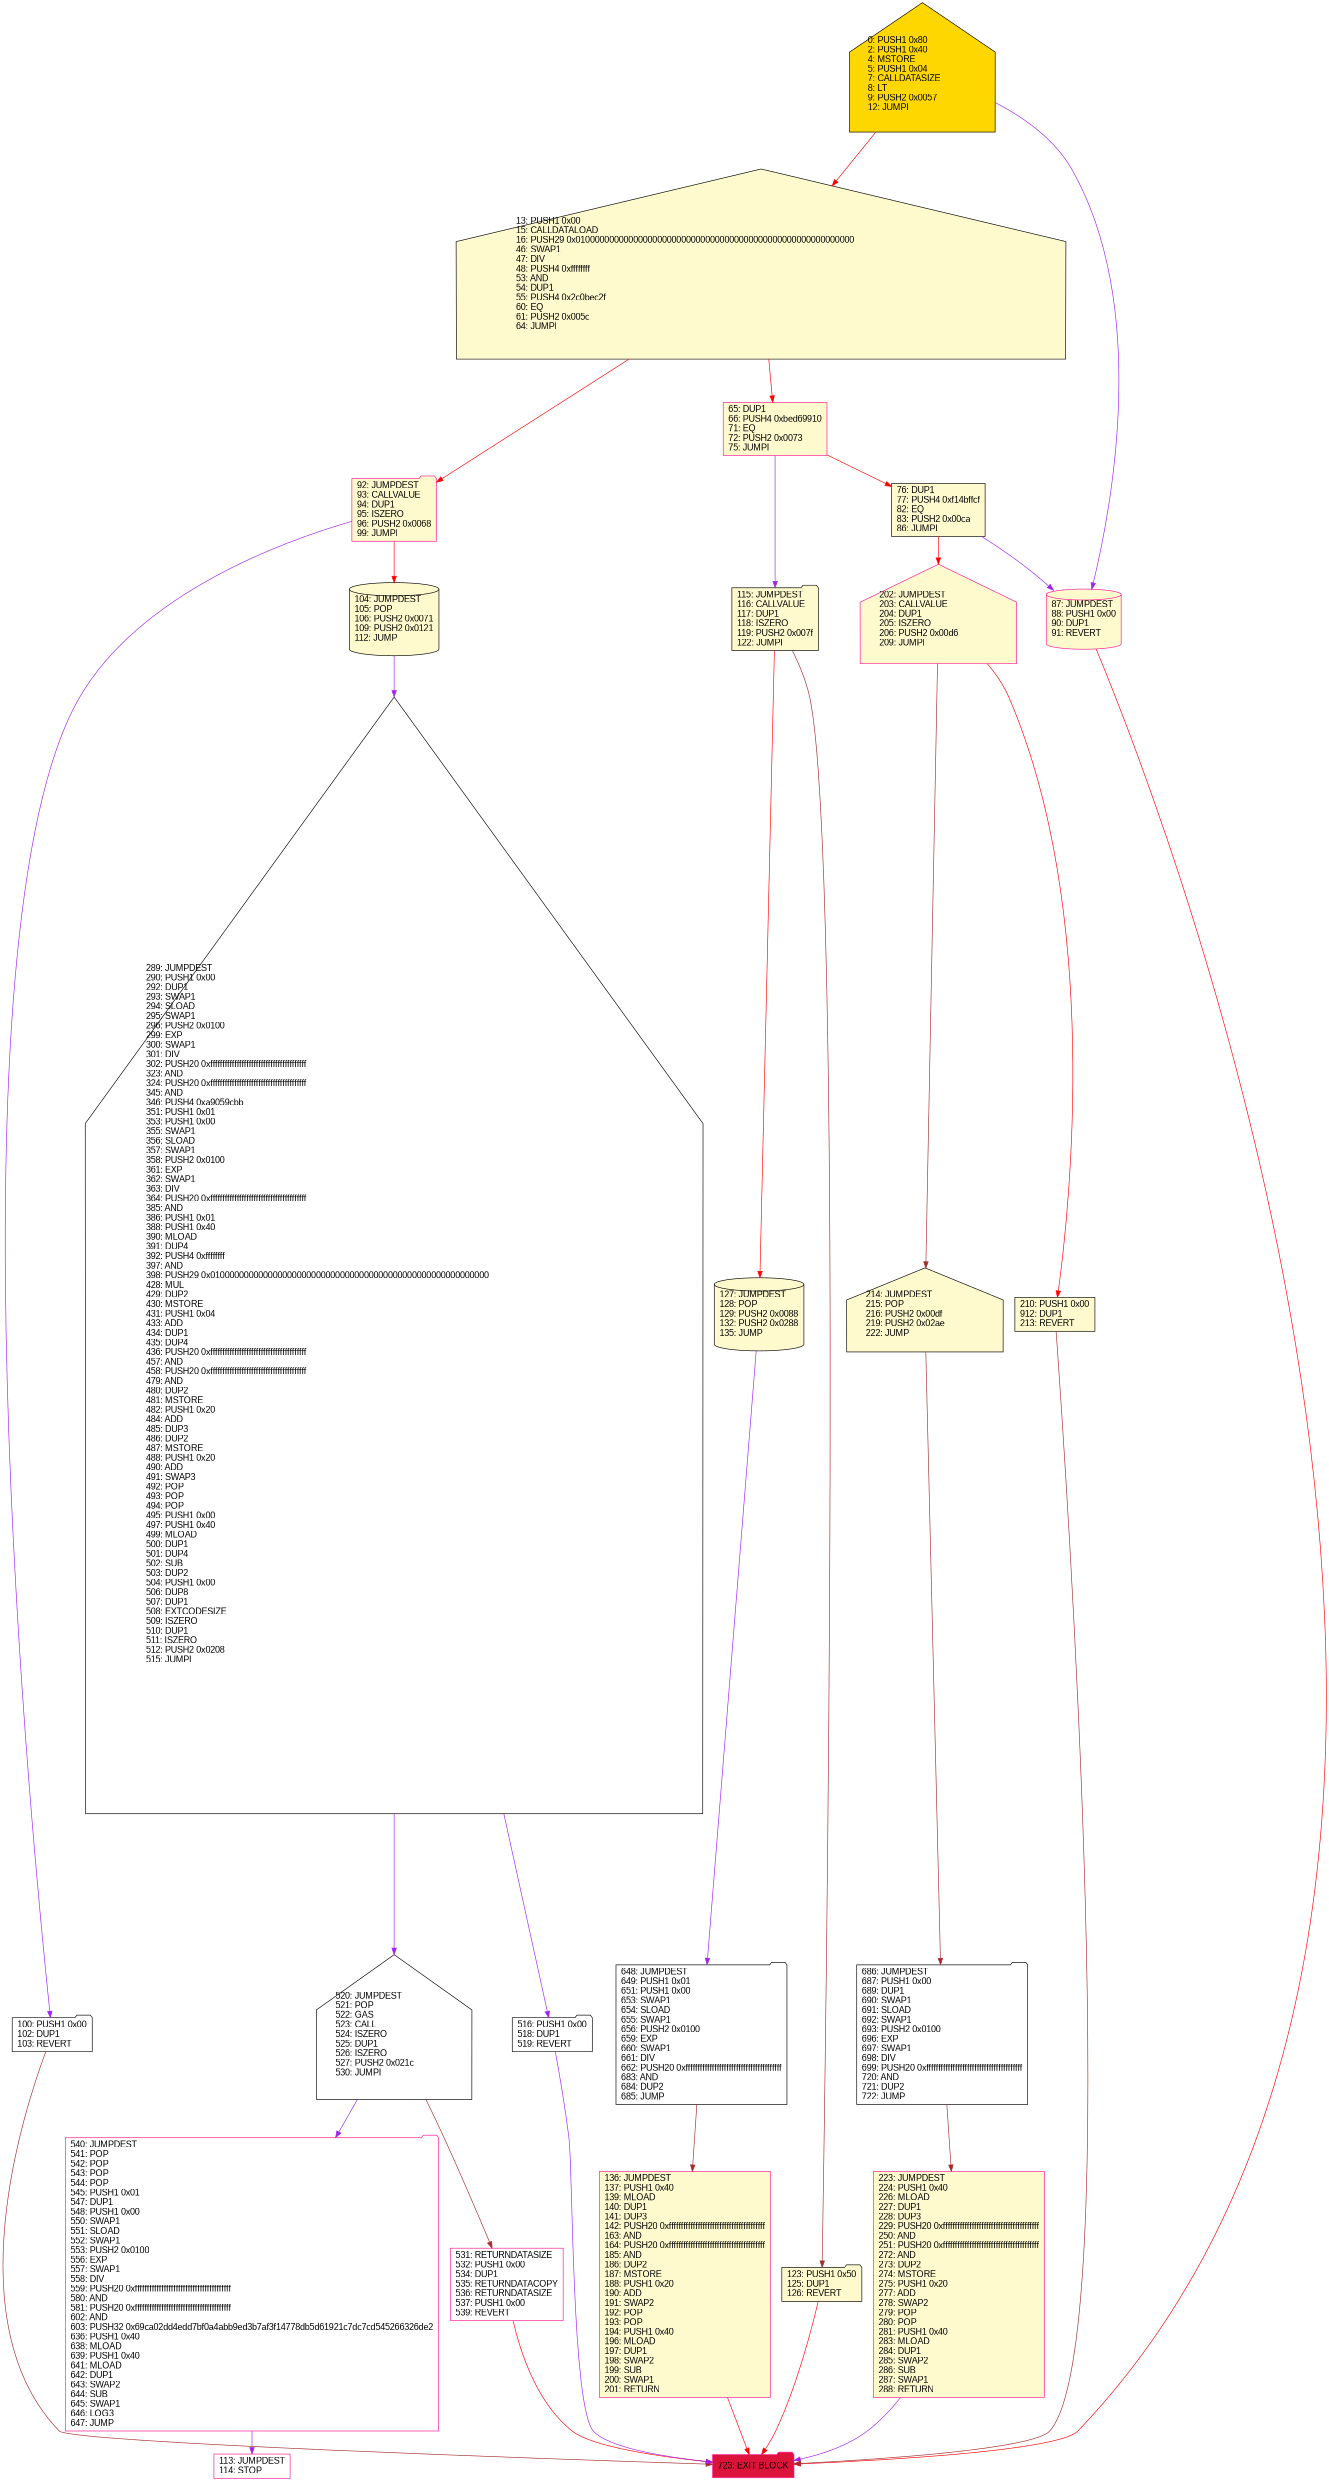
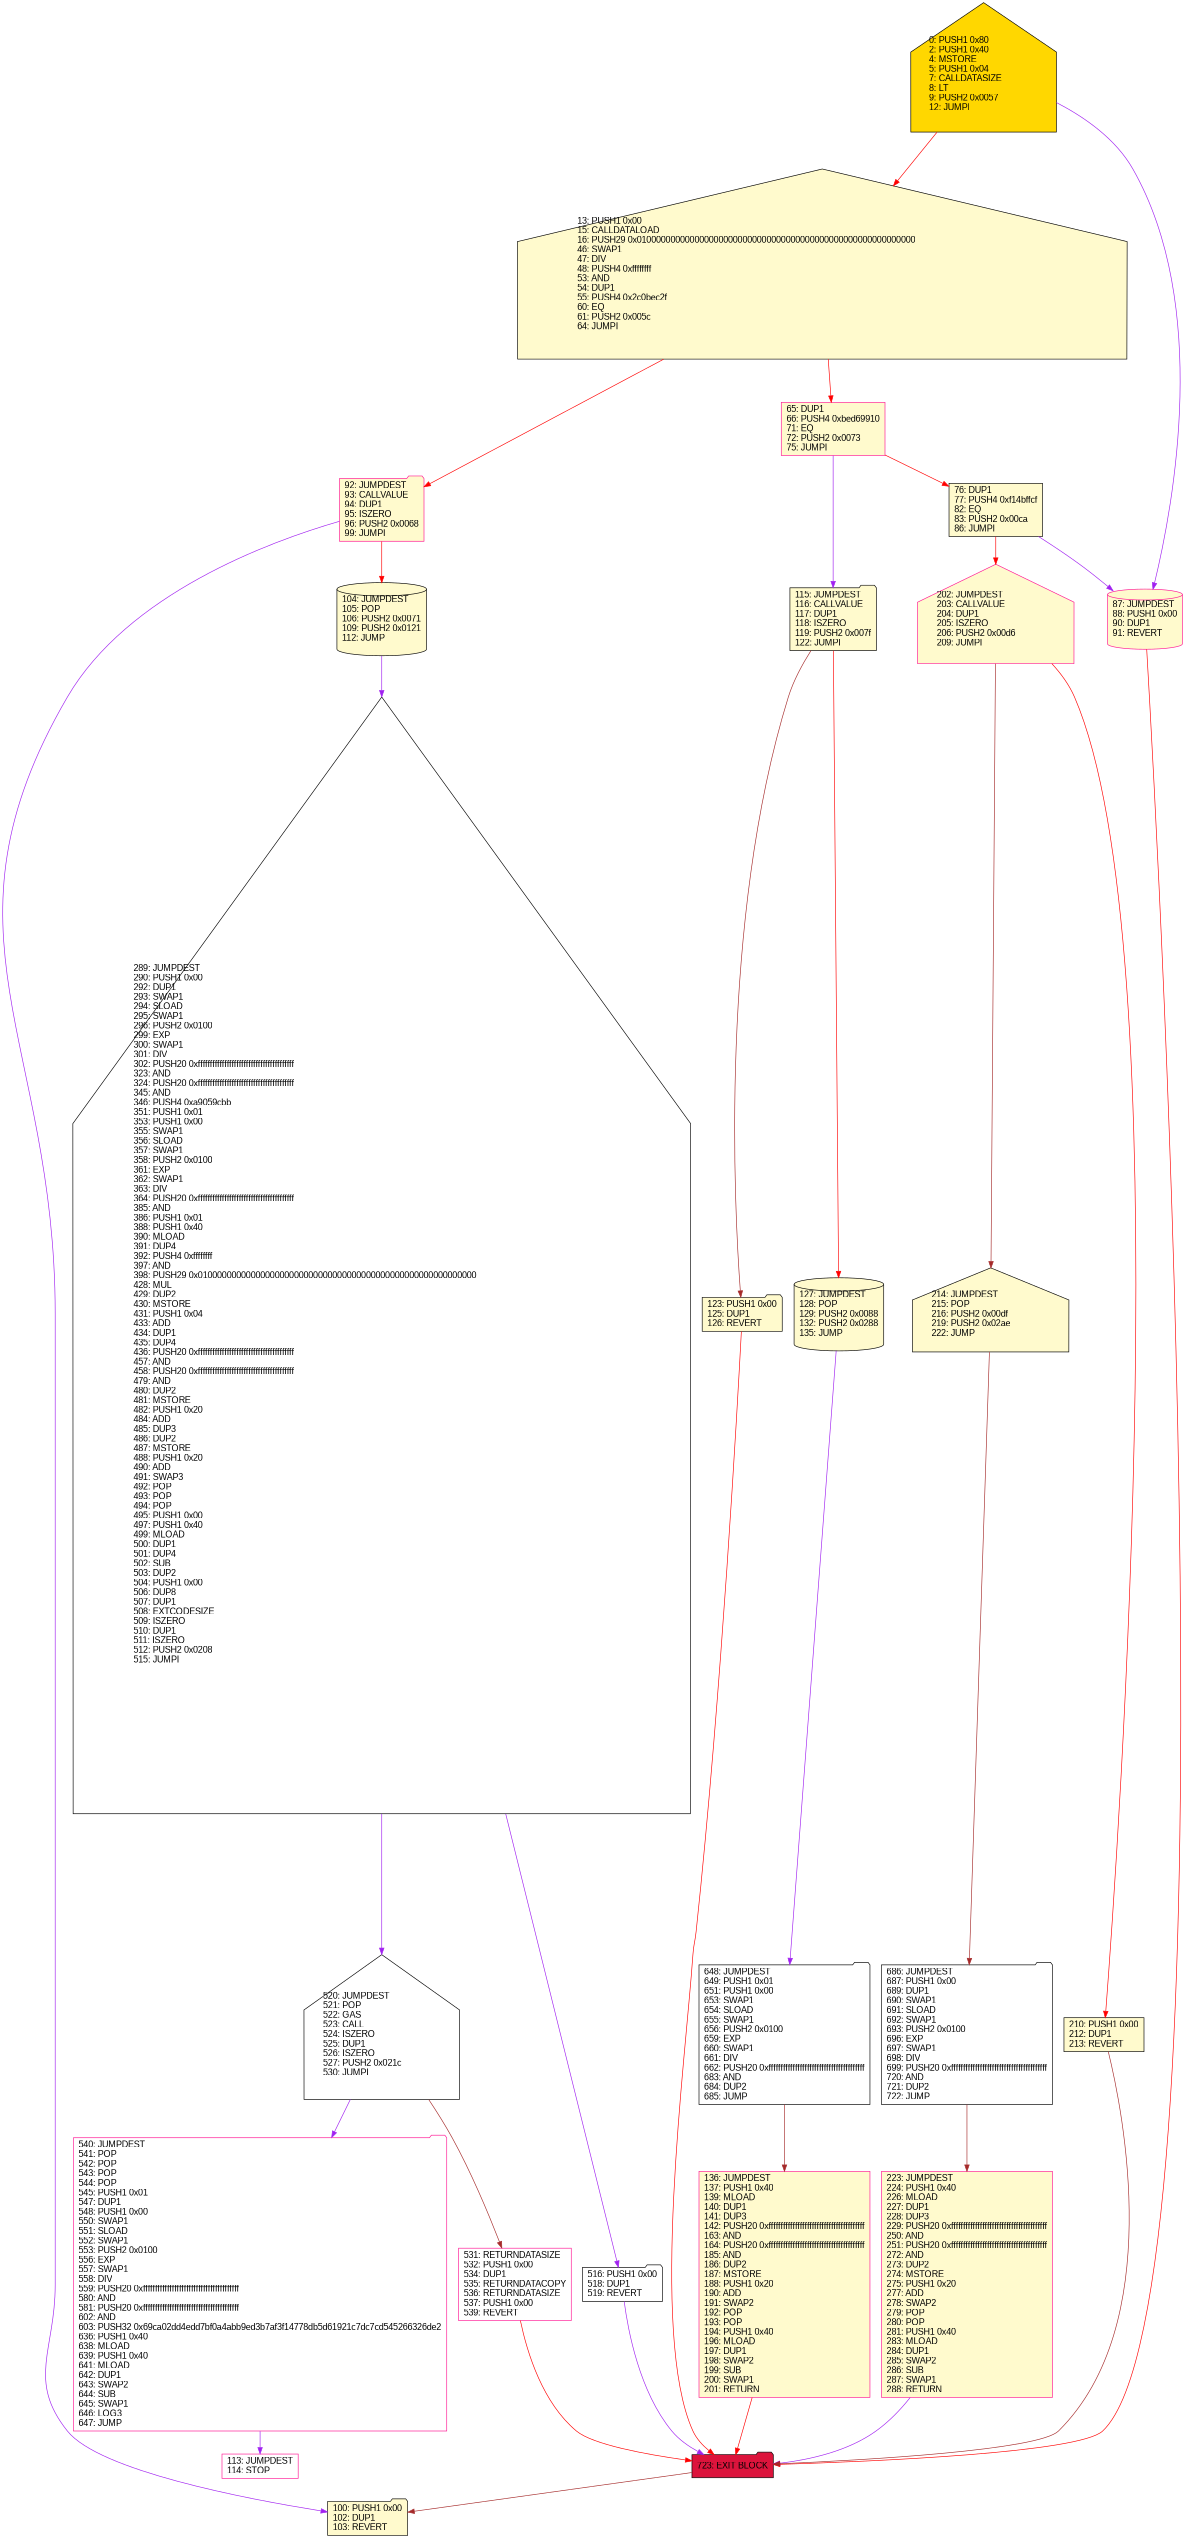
(1055, 1314) -> (1104, 2035)
(52, 2035) -> (368, 2518)
(822, 2284) -> (742, 1314)
(184, 2443) -> (553, 2492)
(753, 2466) -> (733, 2466)
